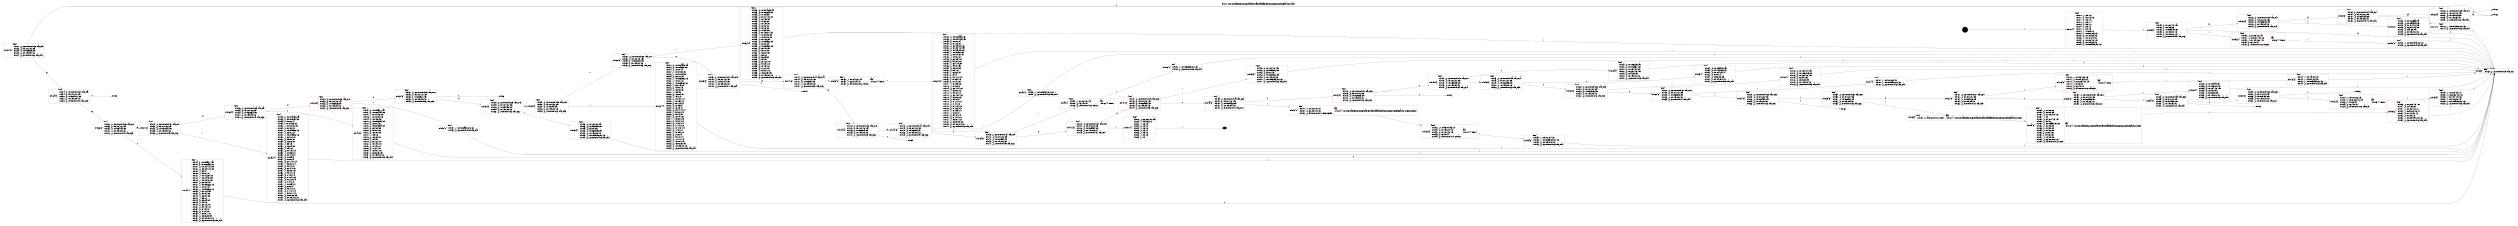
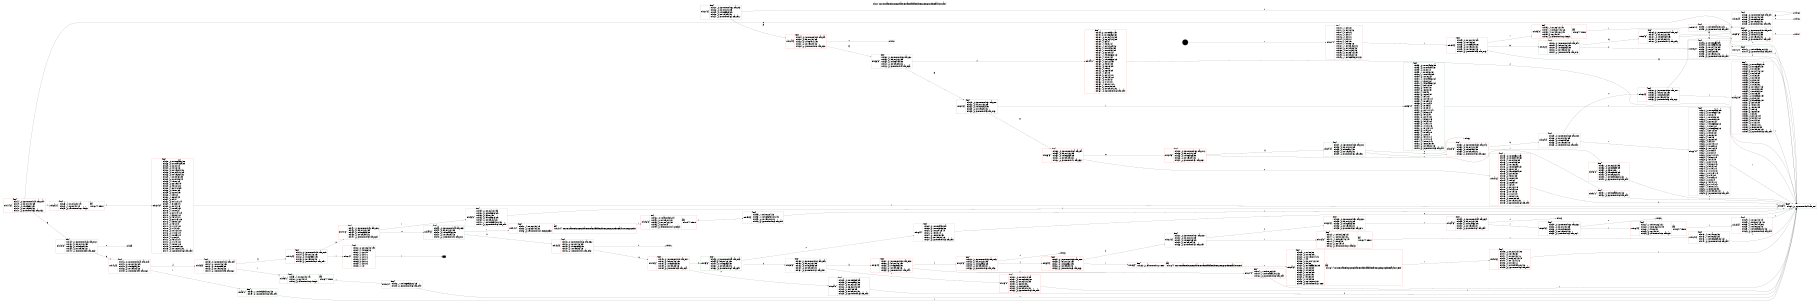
(761, 82) -> (811, 23)
(2209, 90) -> none
